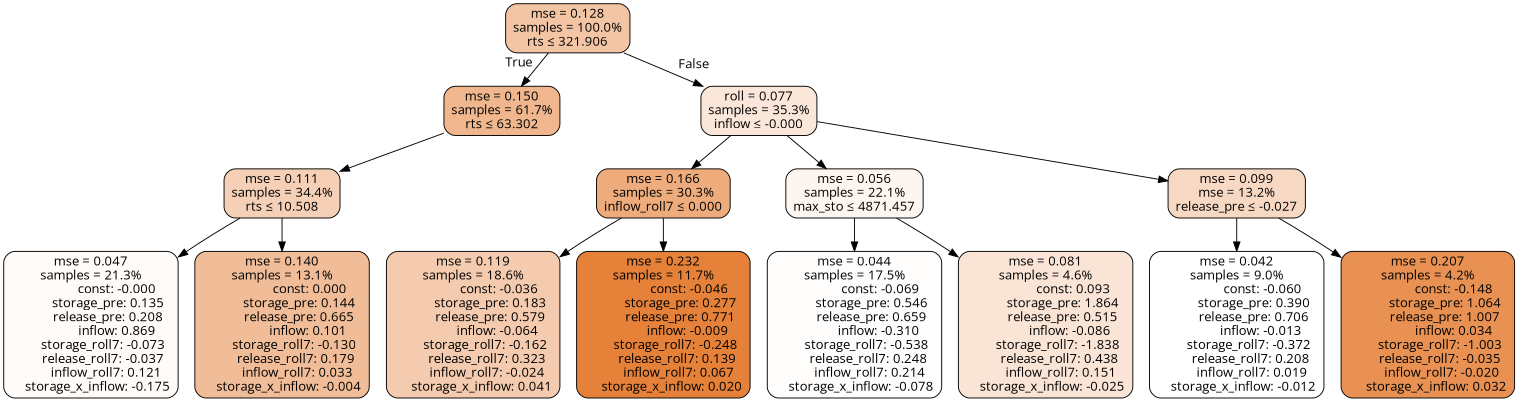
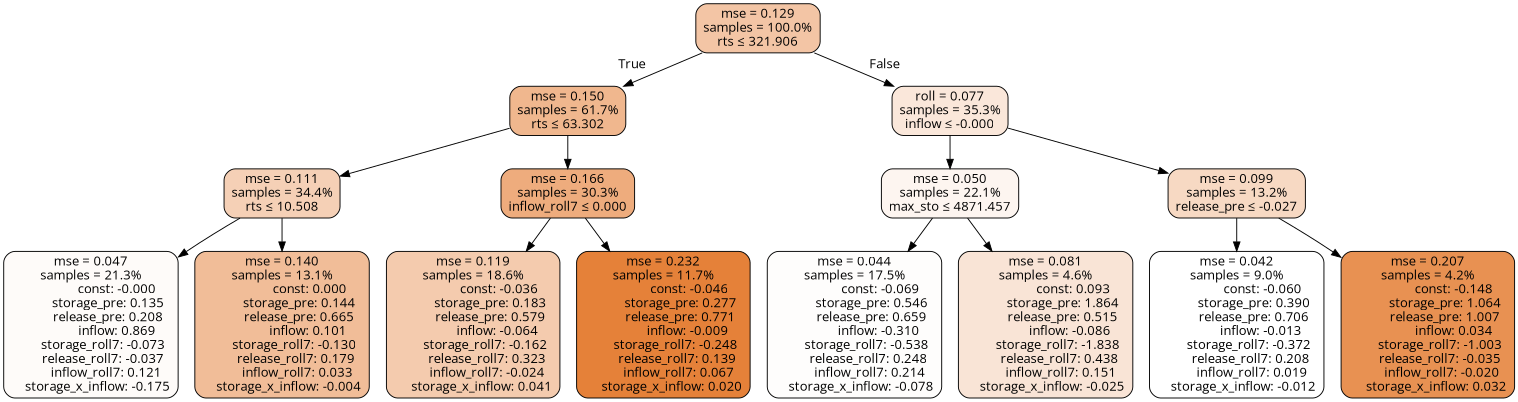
(568, 28) -> (758, 28)
(715, 149) -> (568, 147)
(854, 193) -> (950, 193)
(1237, 193) -> (1237, 193)
